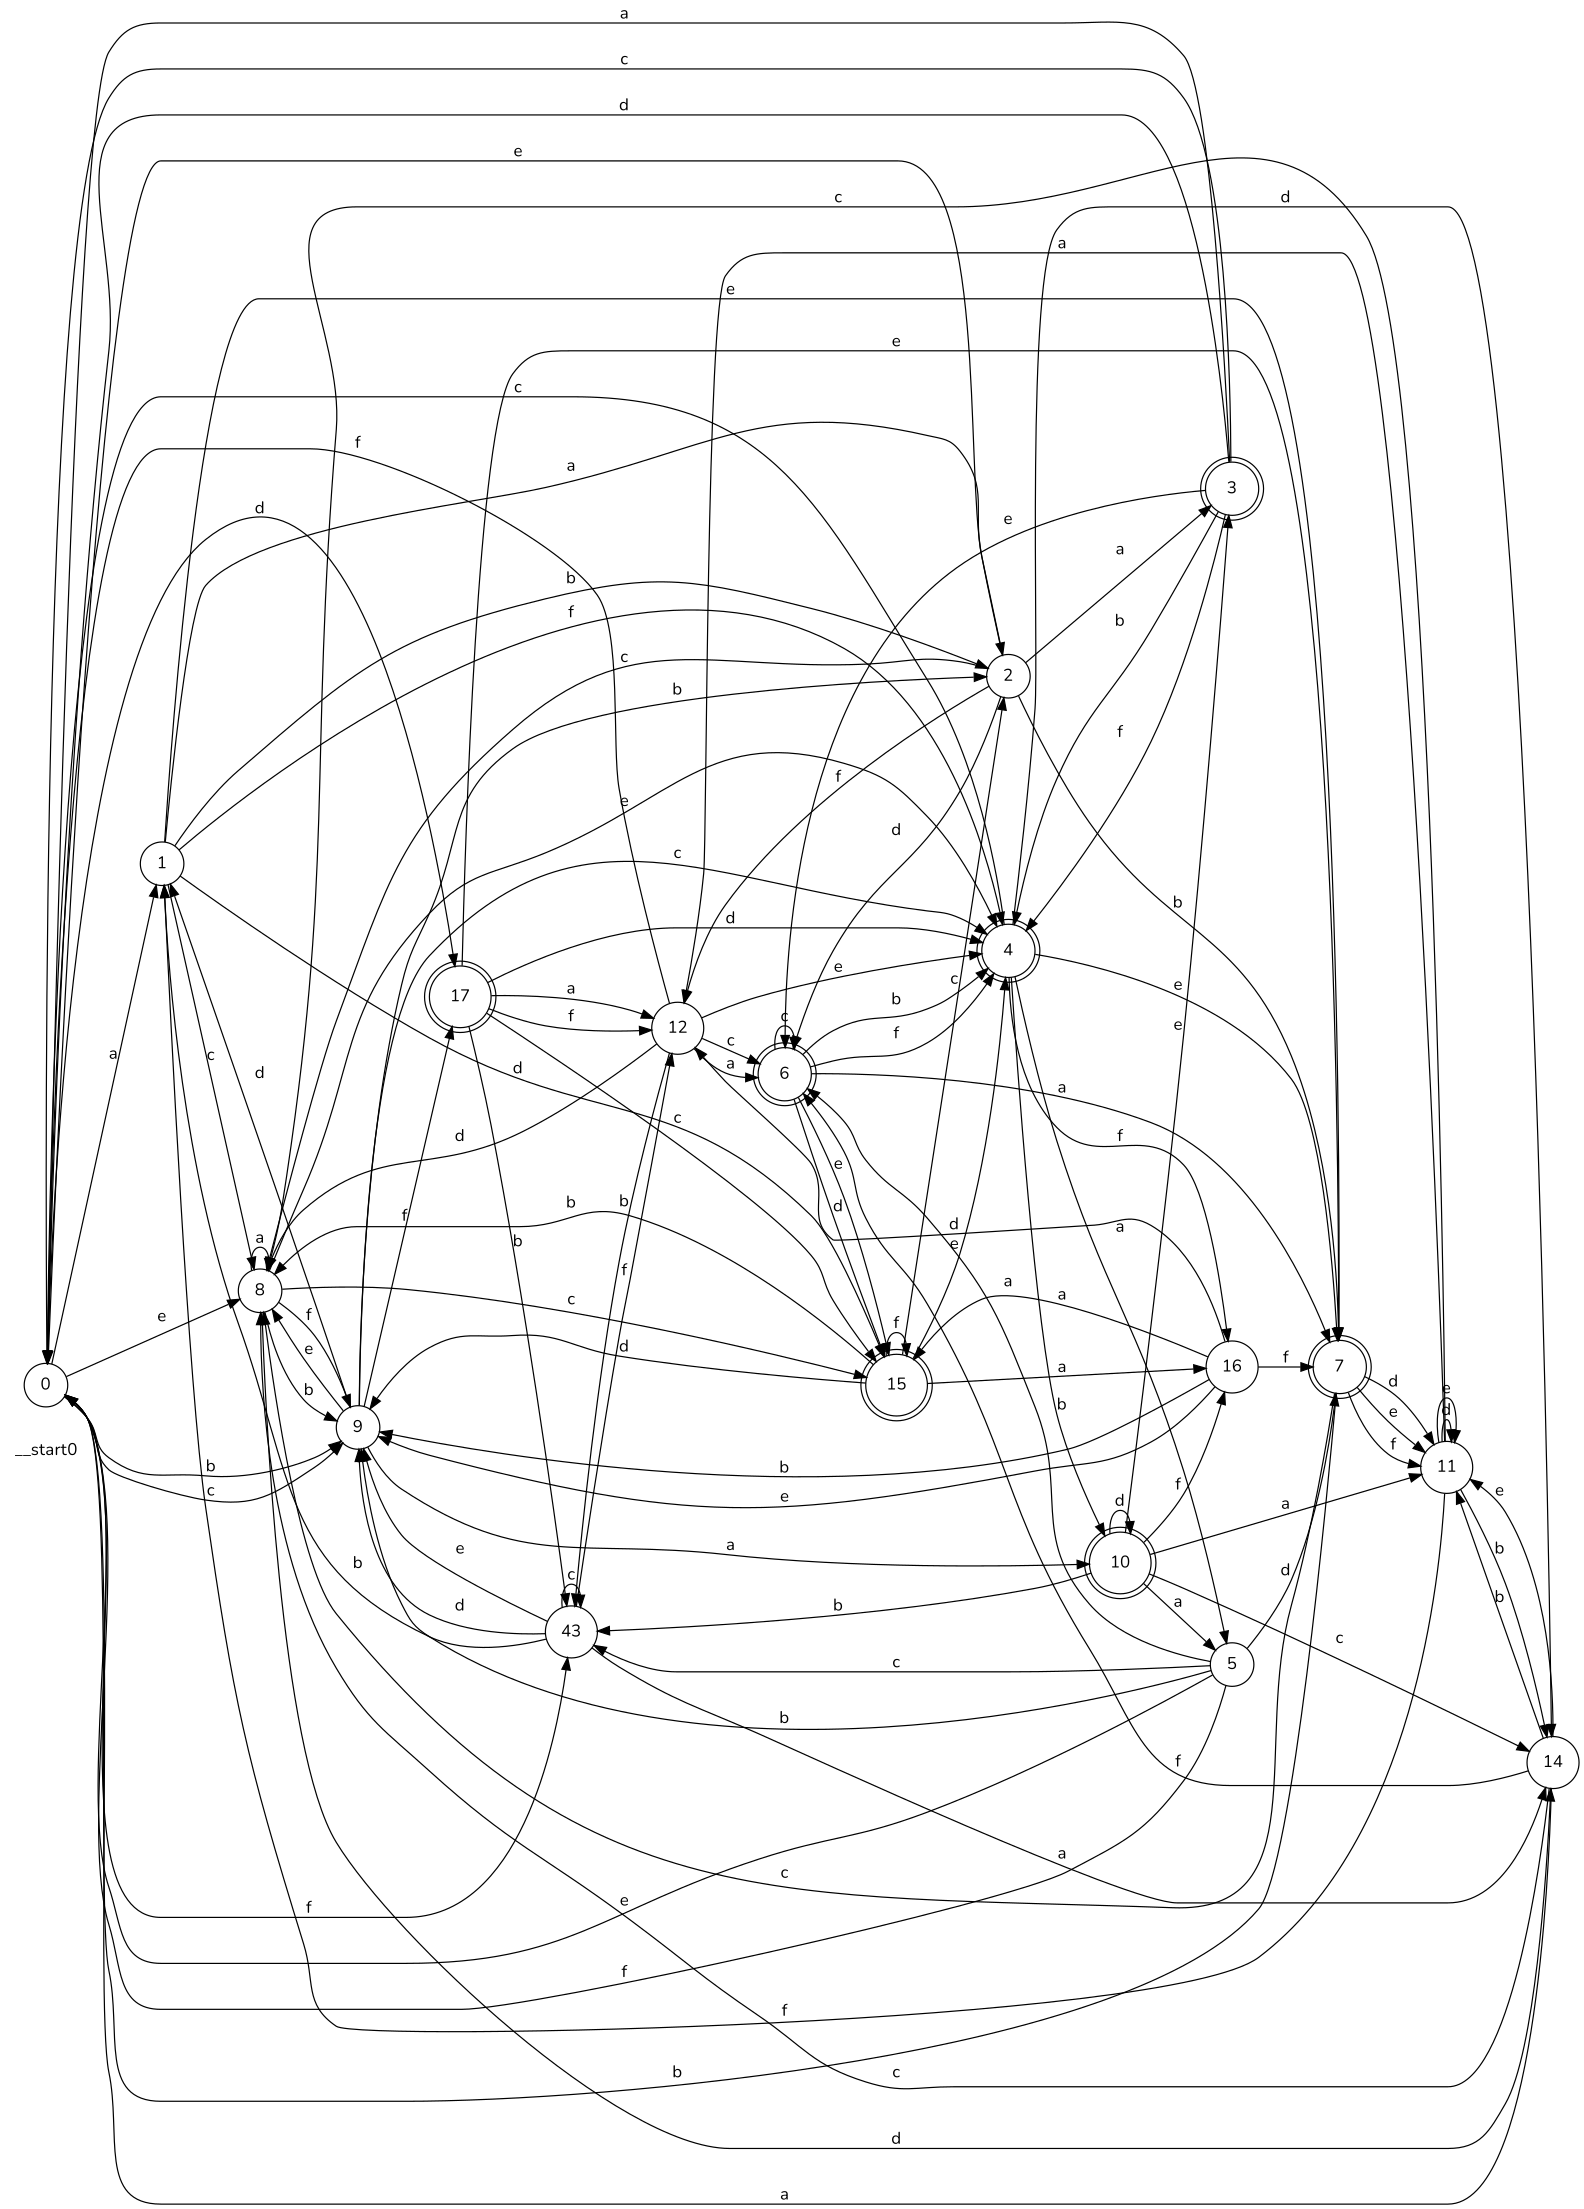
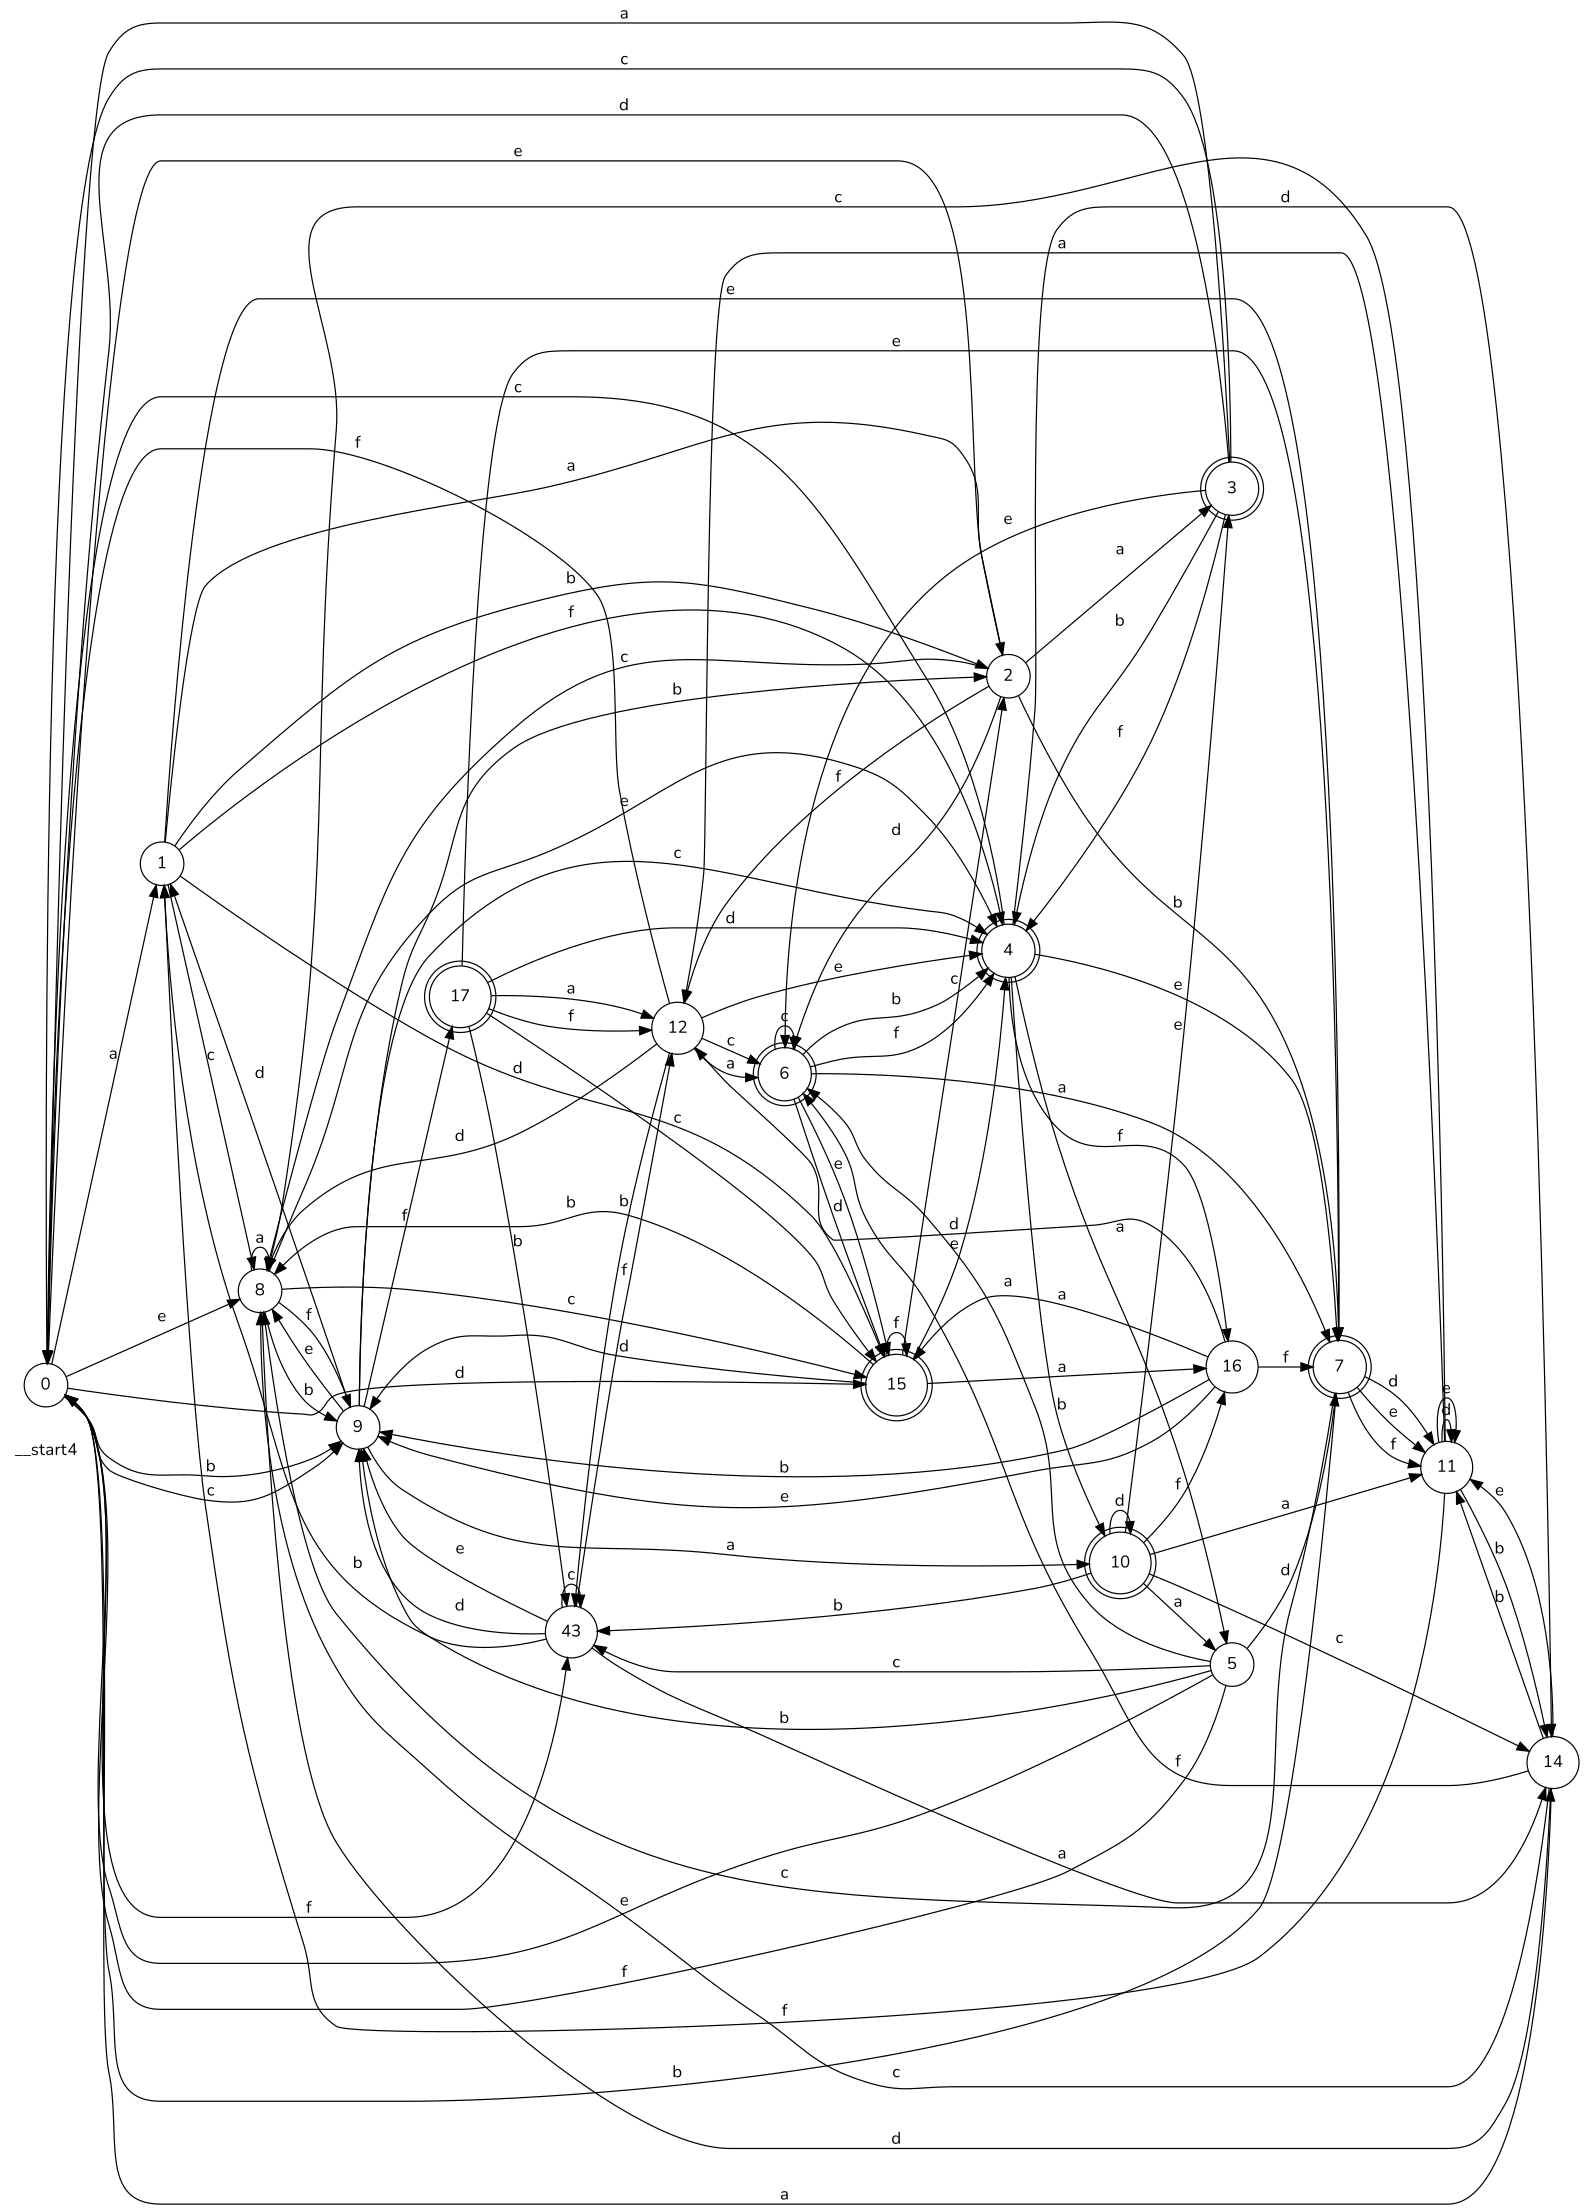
(136, 666) -> (455, 1384)
(46, 1450) -> (46, 1450)
